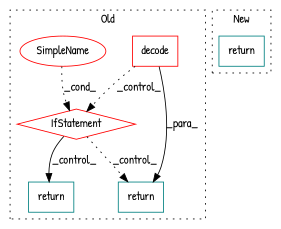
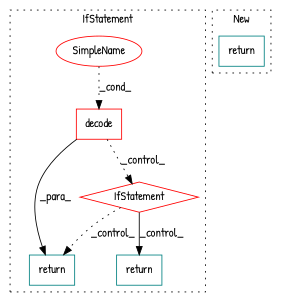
(108, 20) -> (108, 20)
(62, 85) -> (99, 83)
